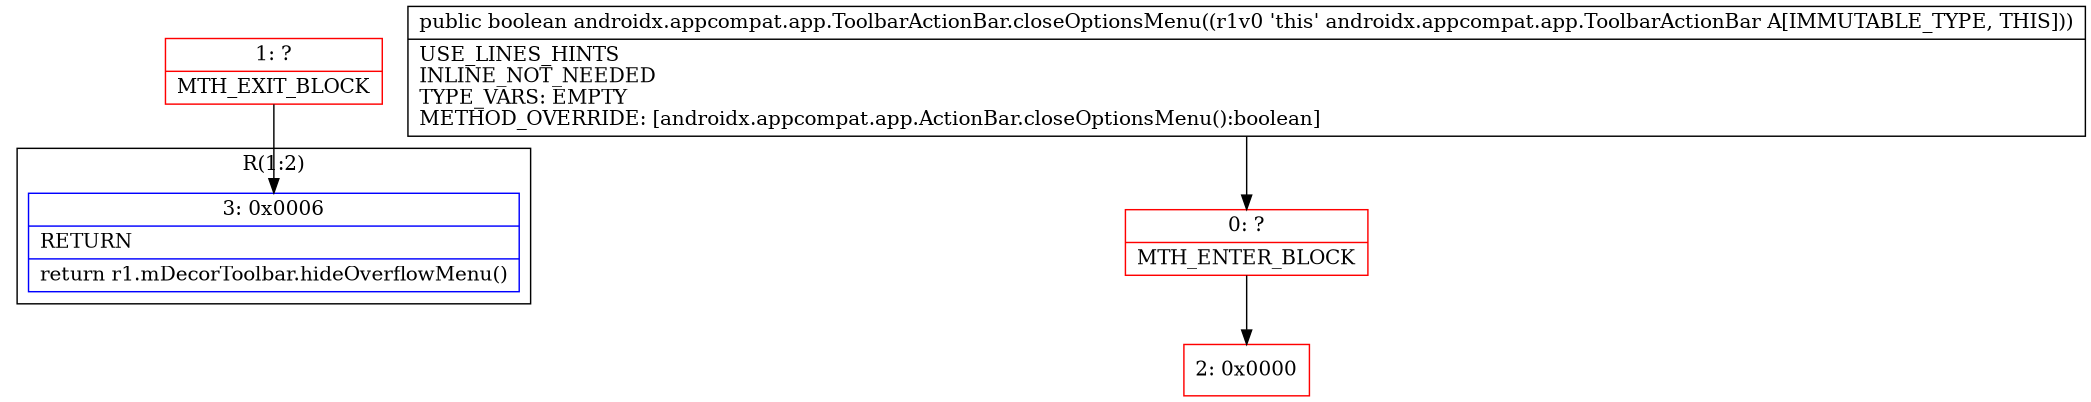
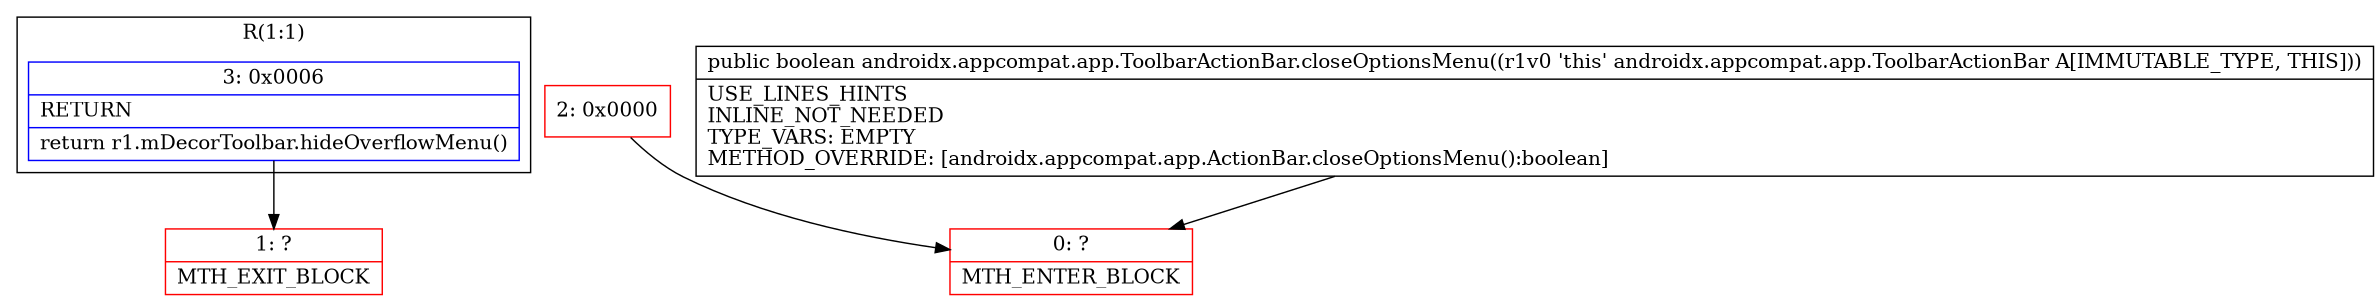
(274, 140) -> (274, 188)
(274, 165) -> (274, 34)
(1247, 303) -> (775, 213)
